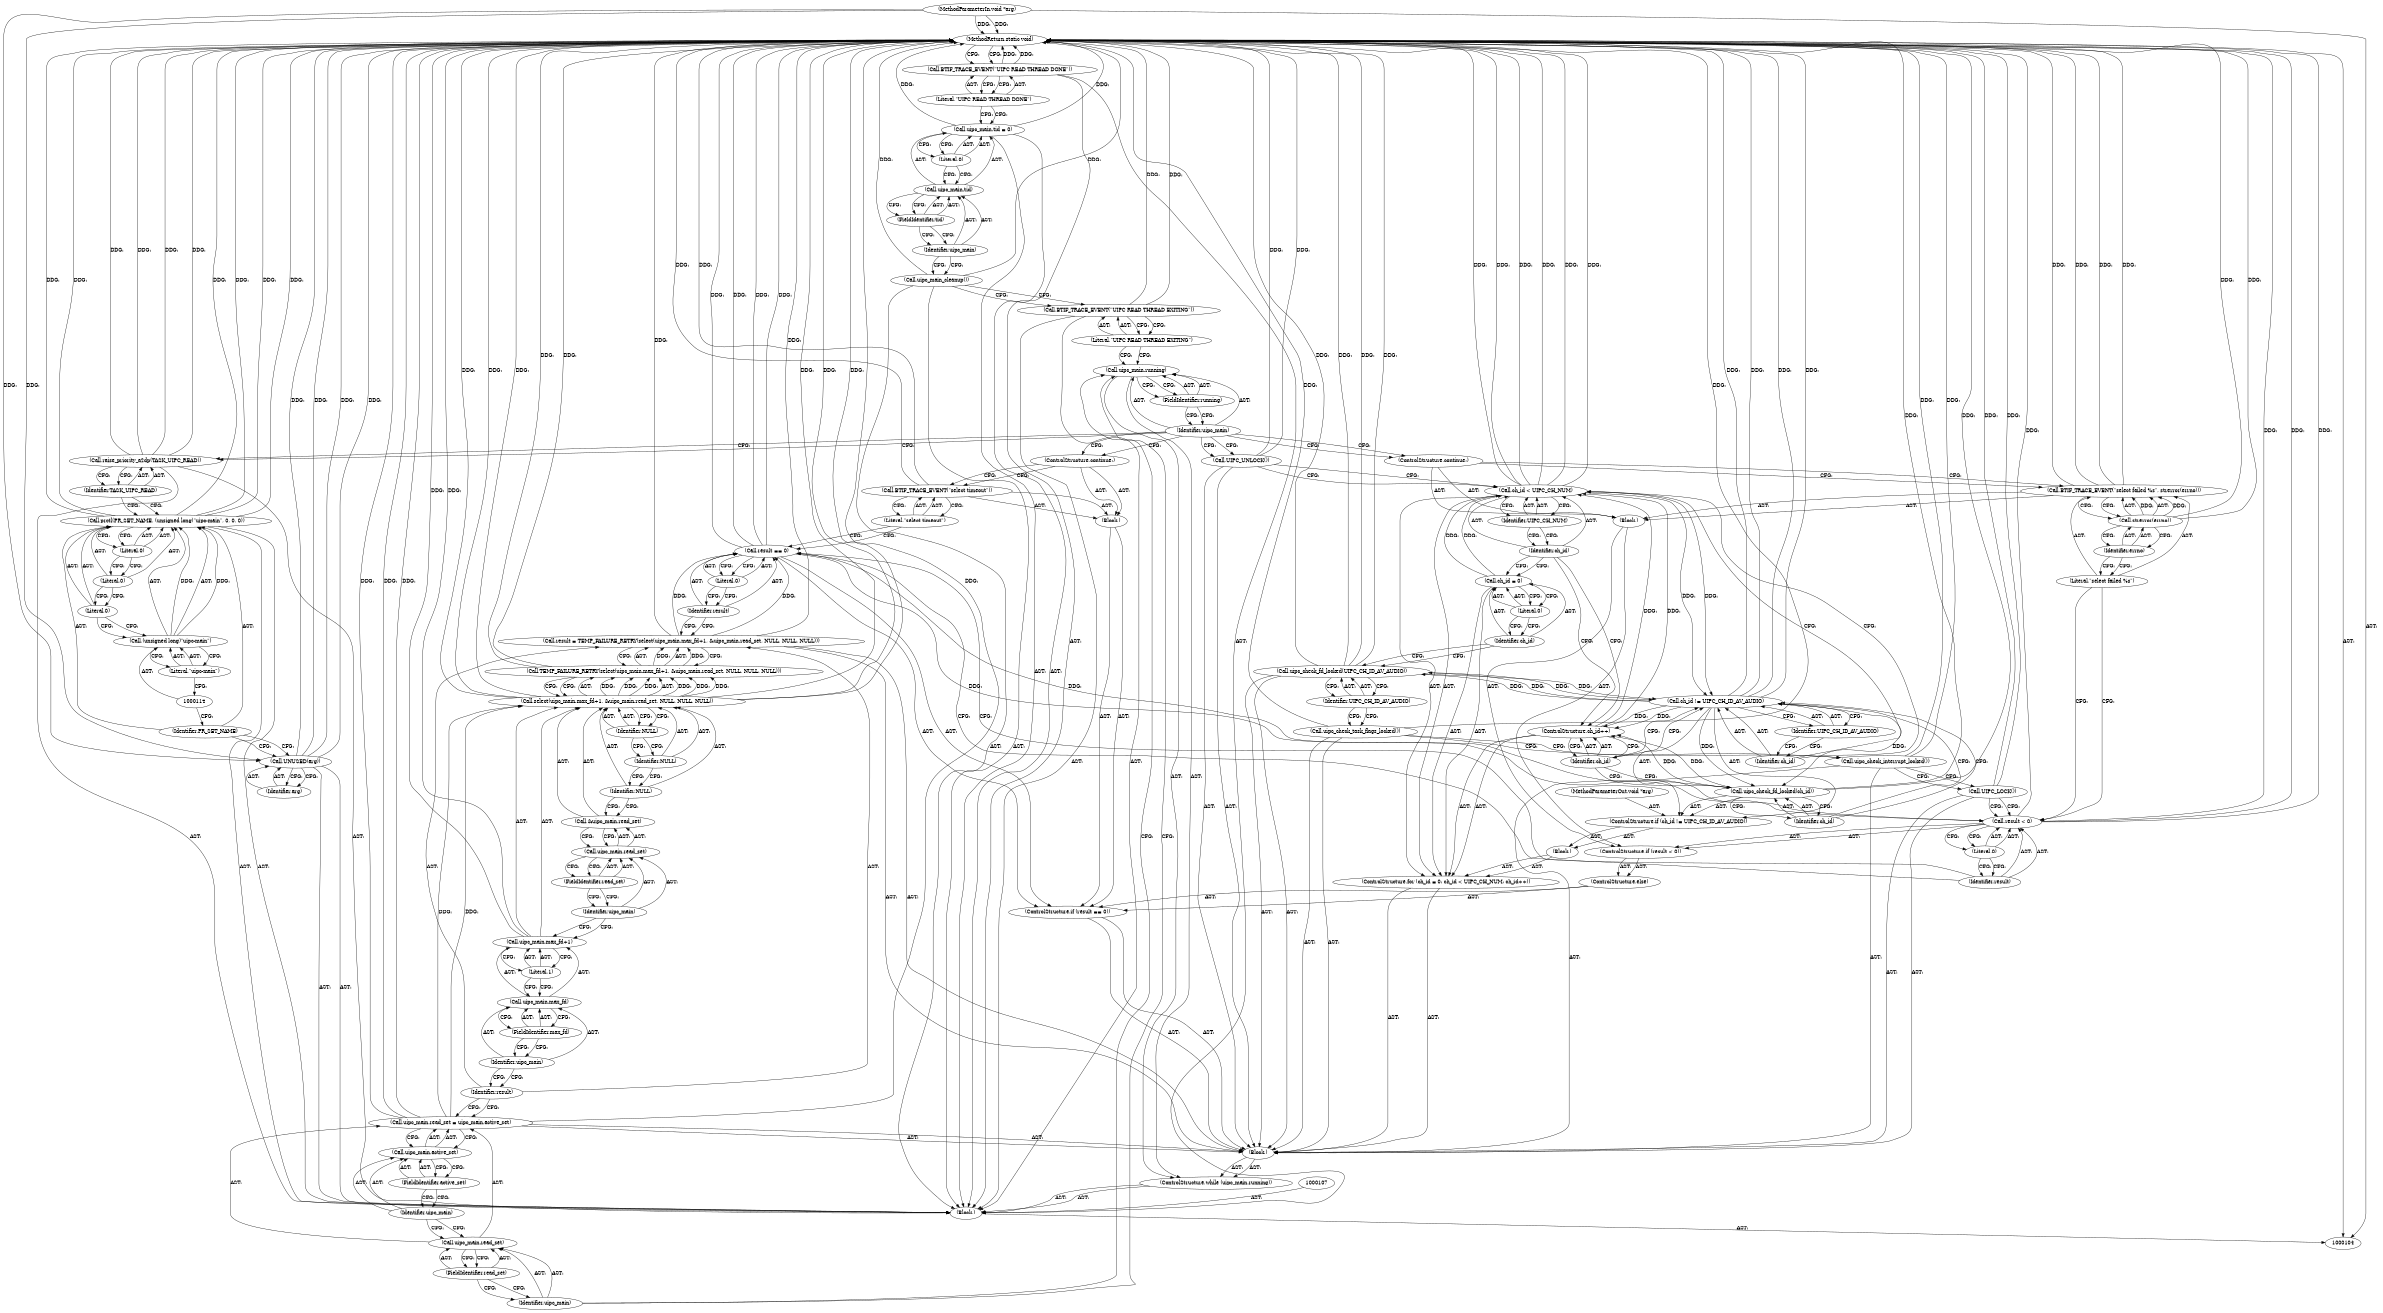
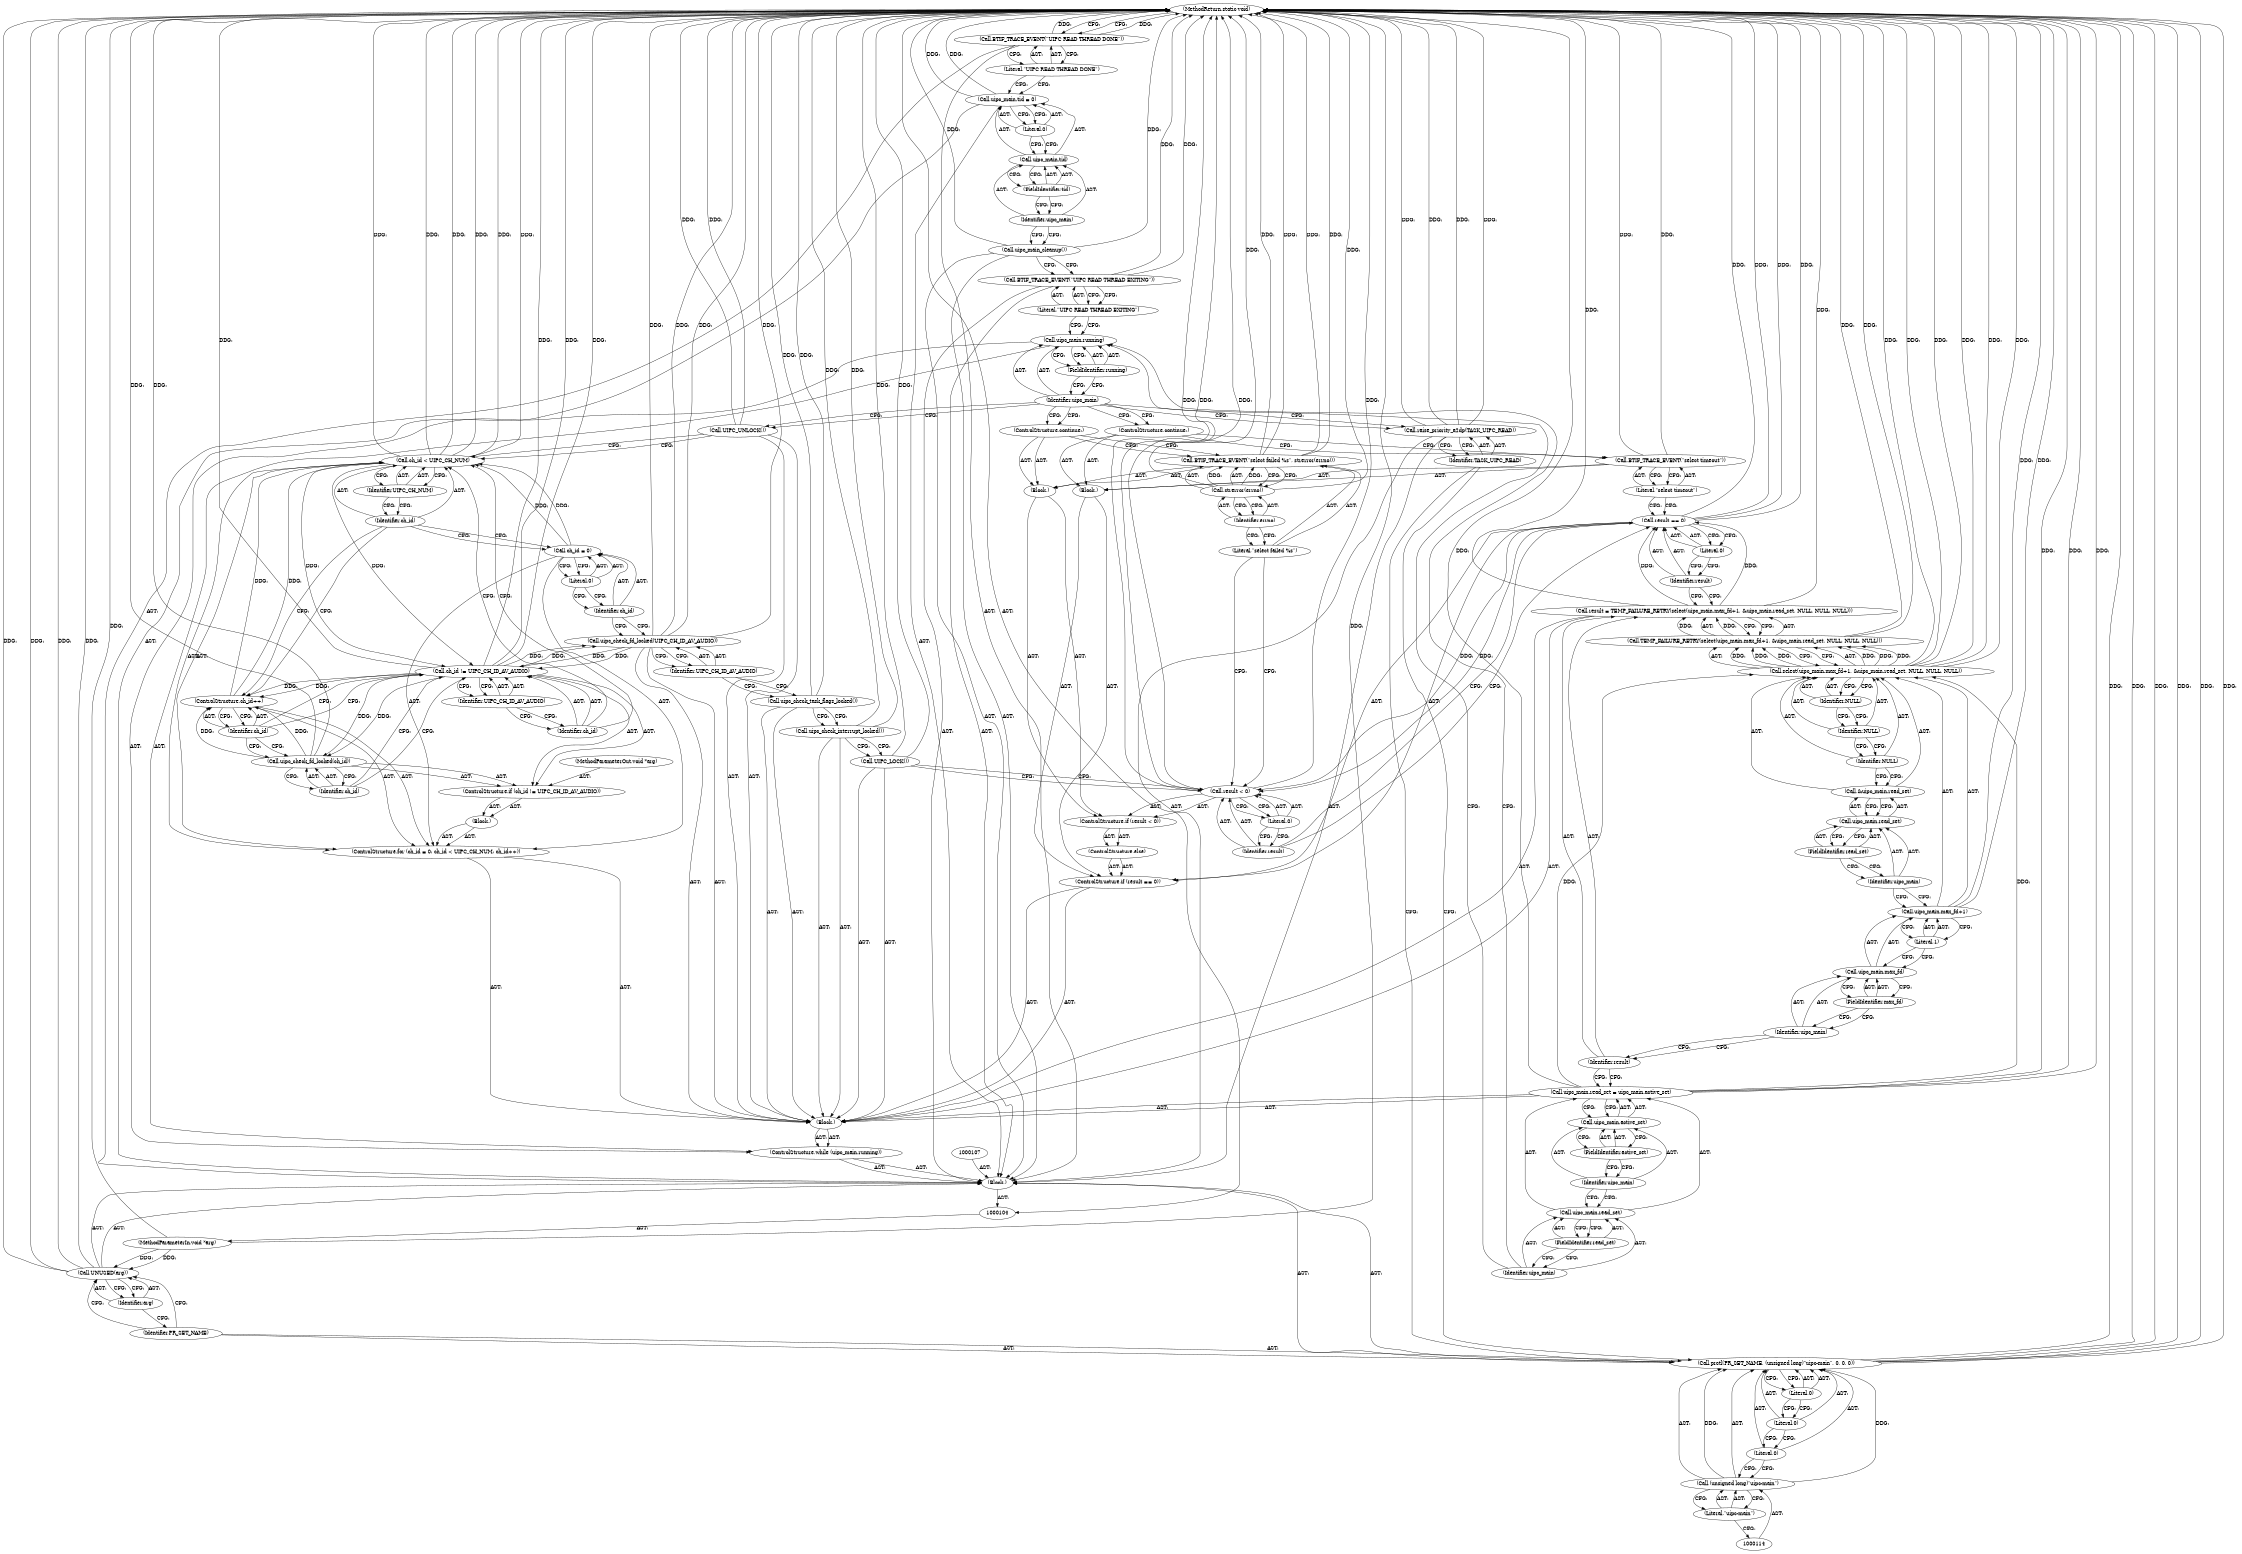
(2298, 33) -> (605, 1228)
(199, 715) -> (153, 1318)
